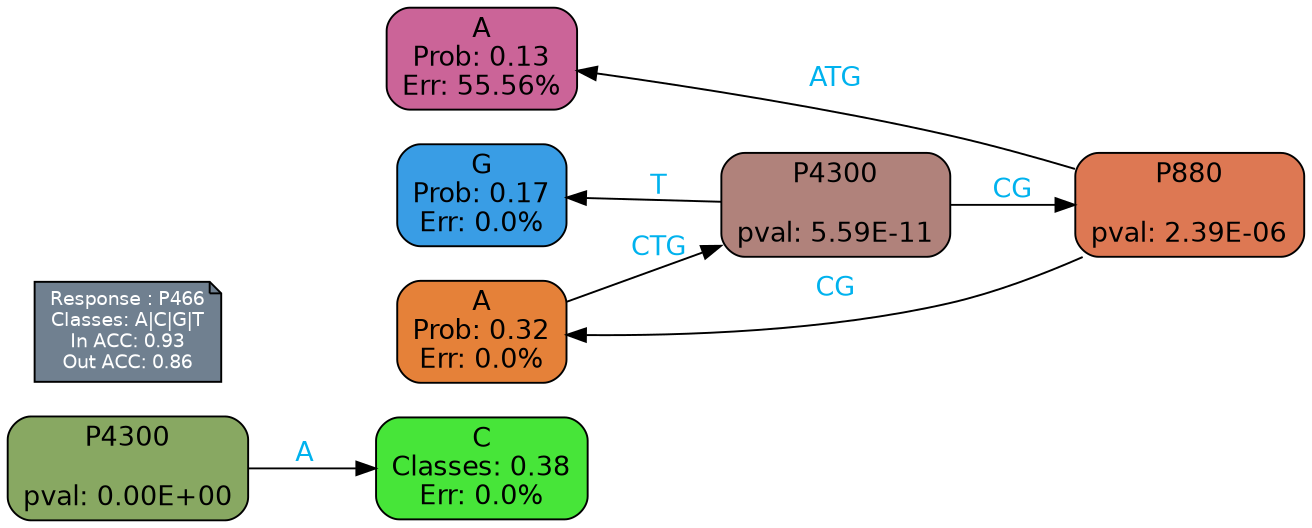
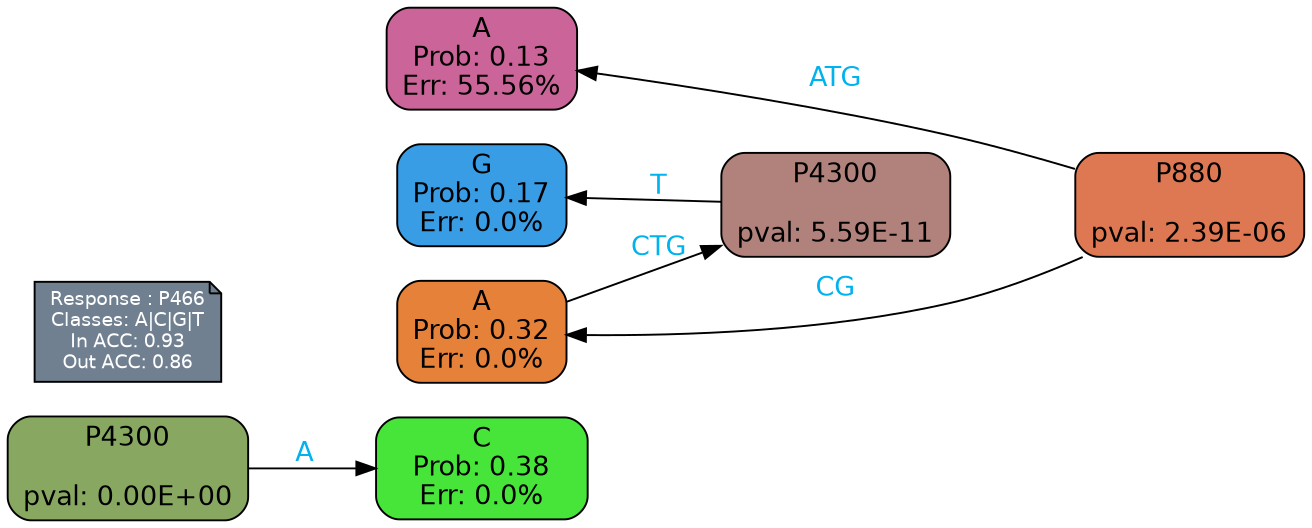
(1003, 205) -> none
(482, 468) -> (482, 468)
